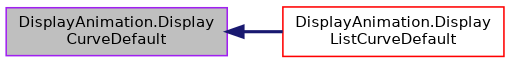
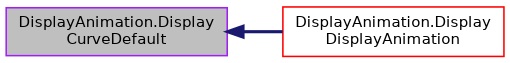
(393, 32) -> (393, 32)
